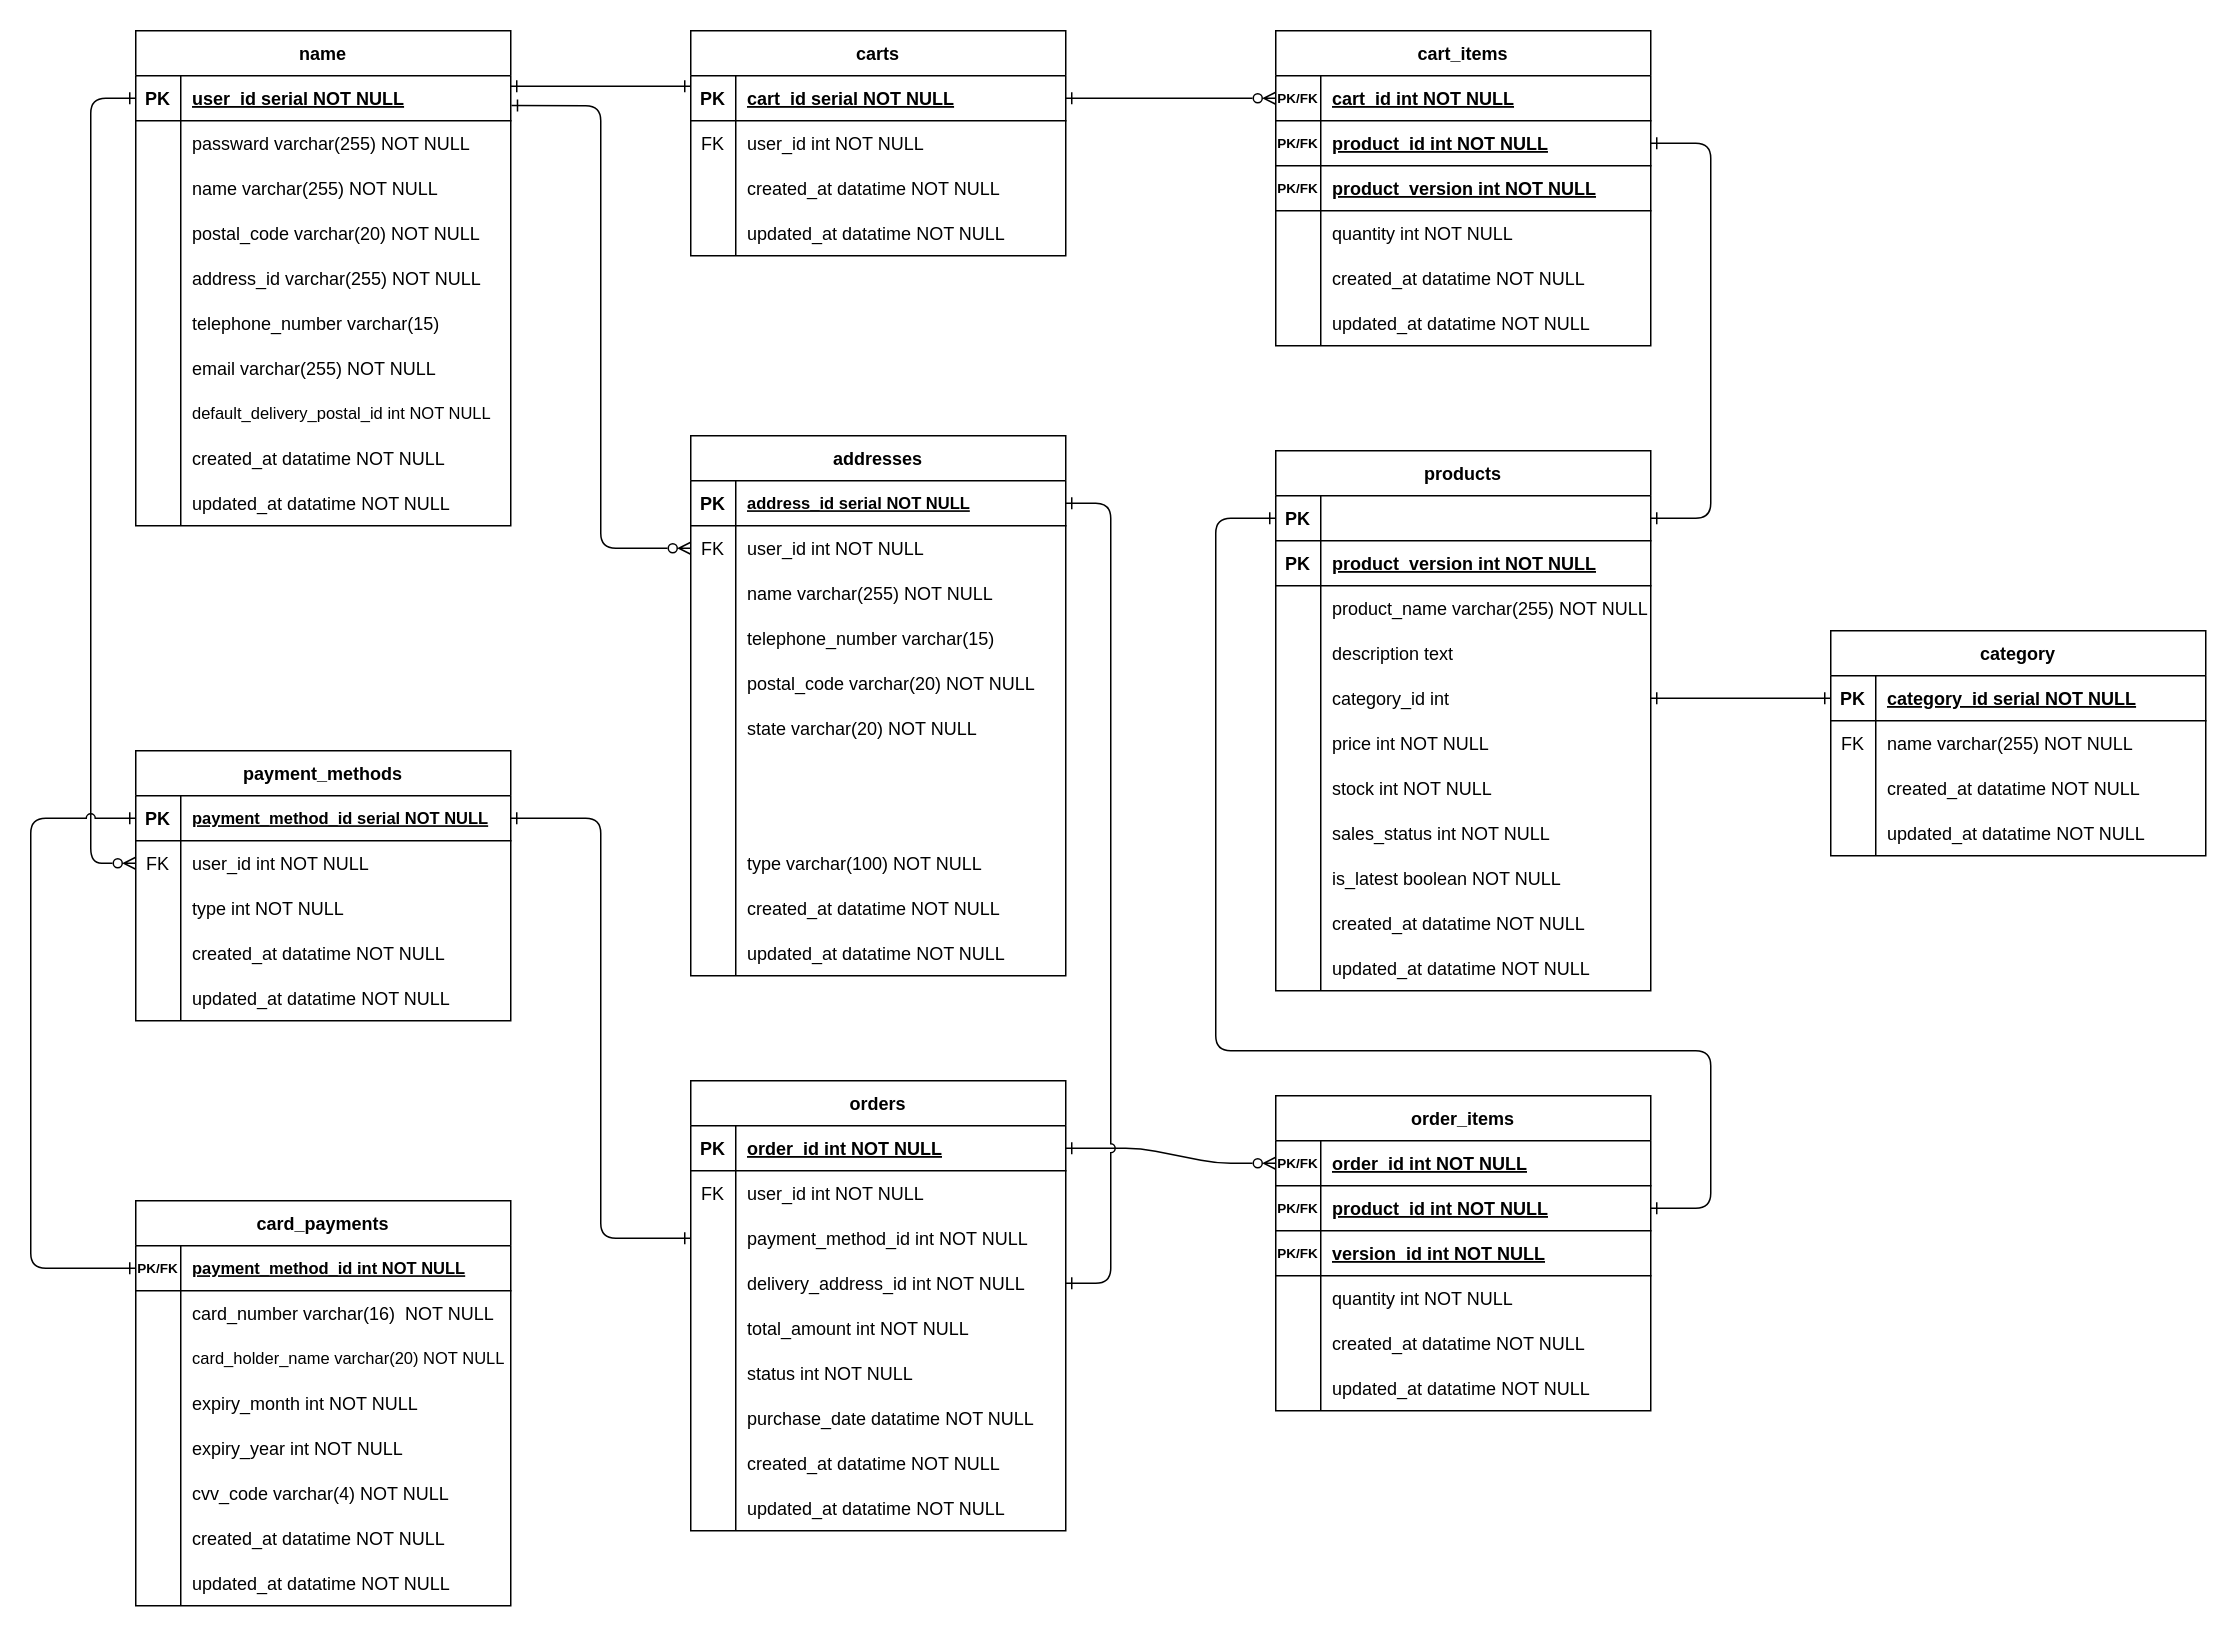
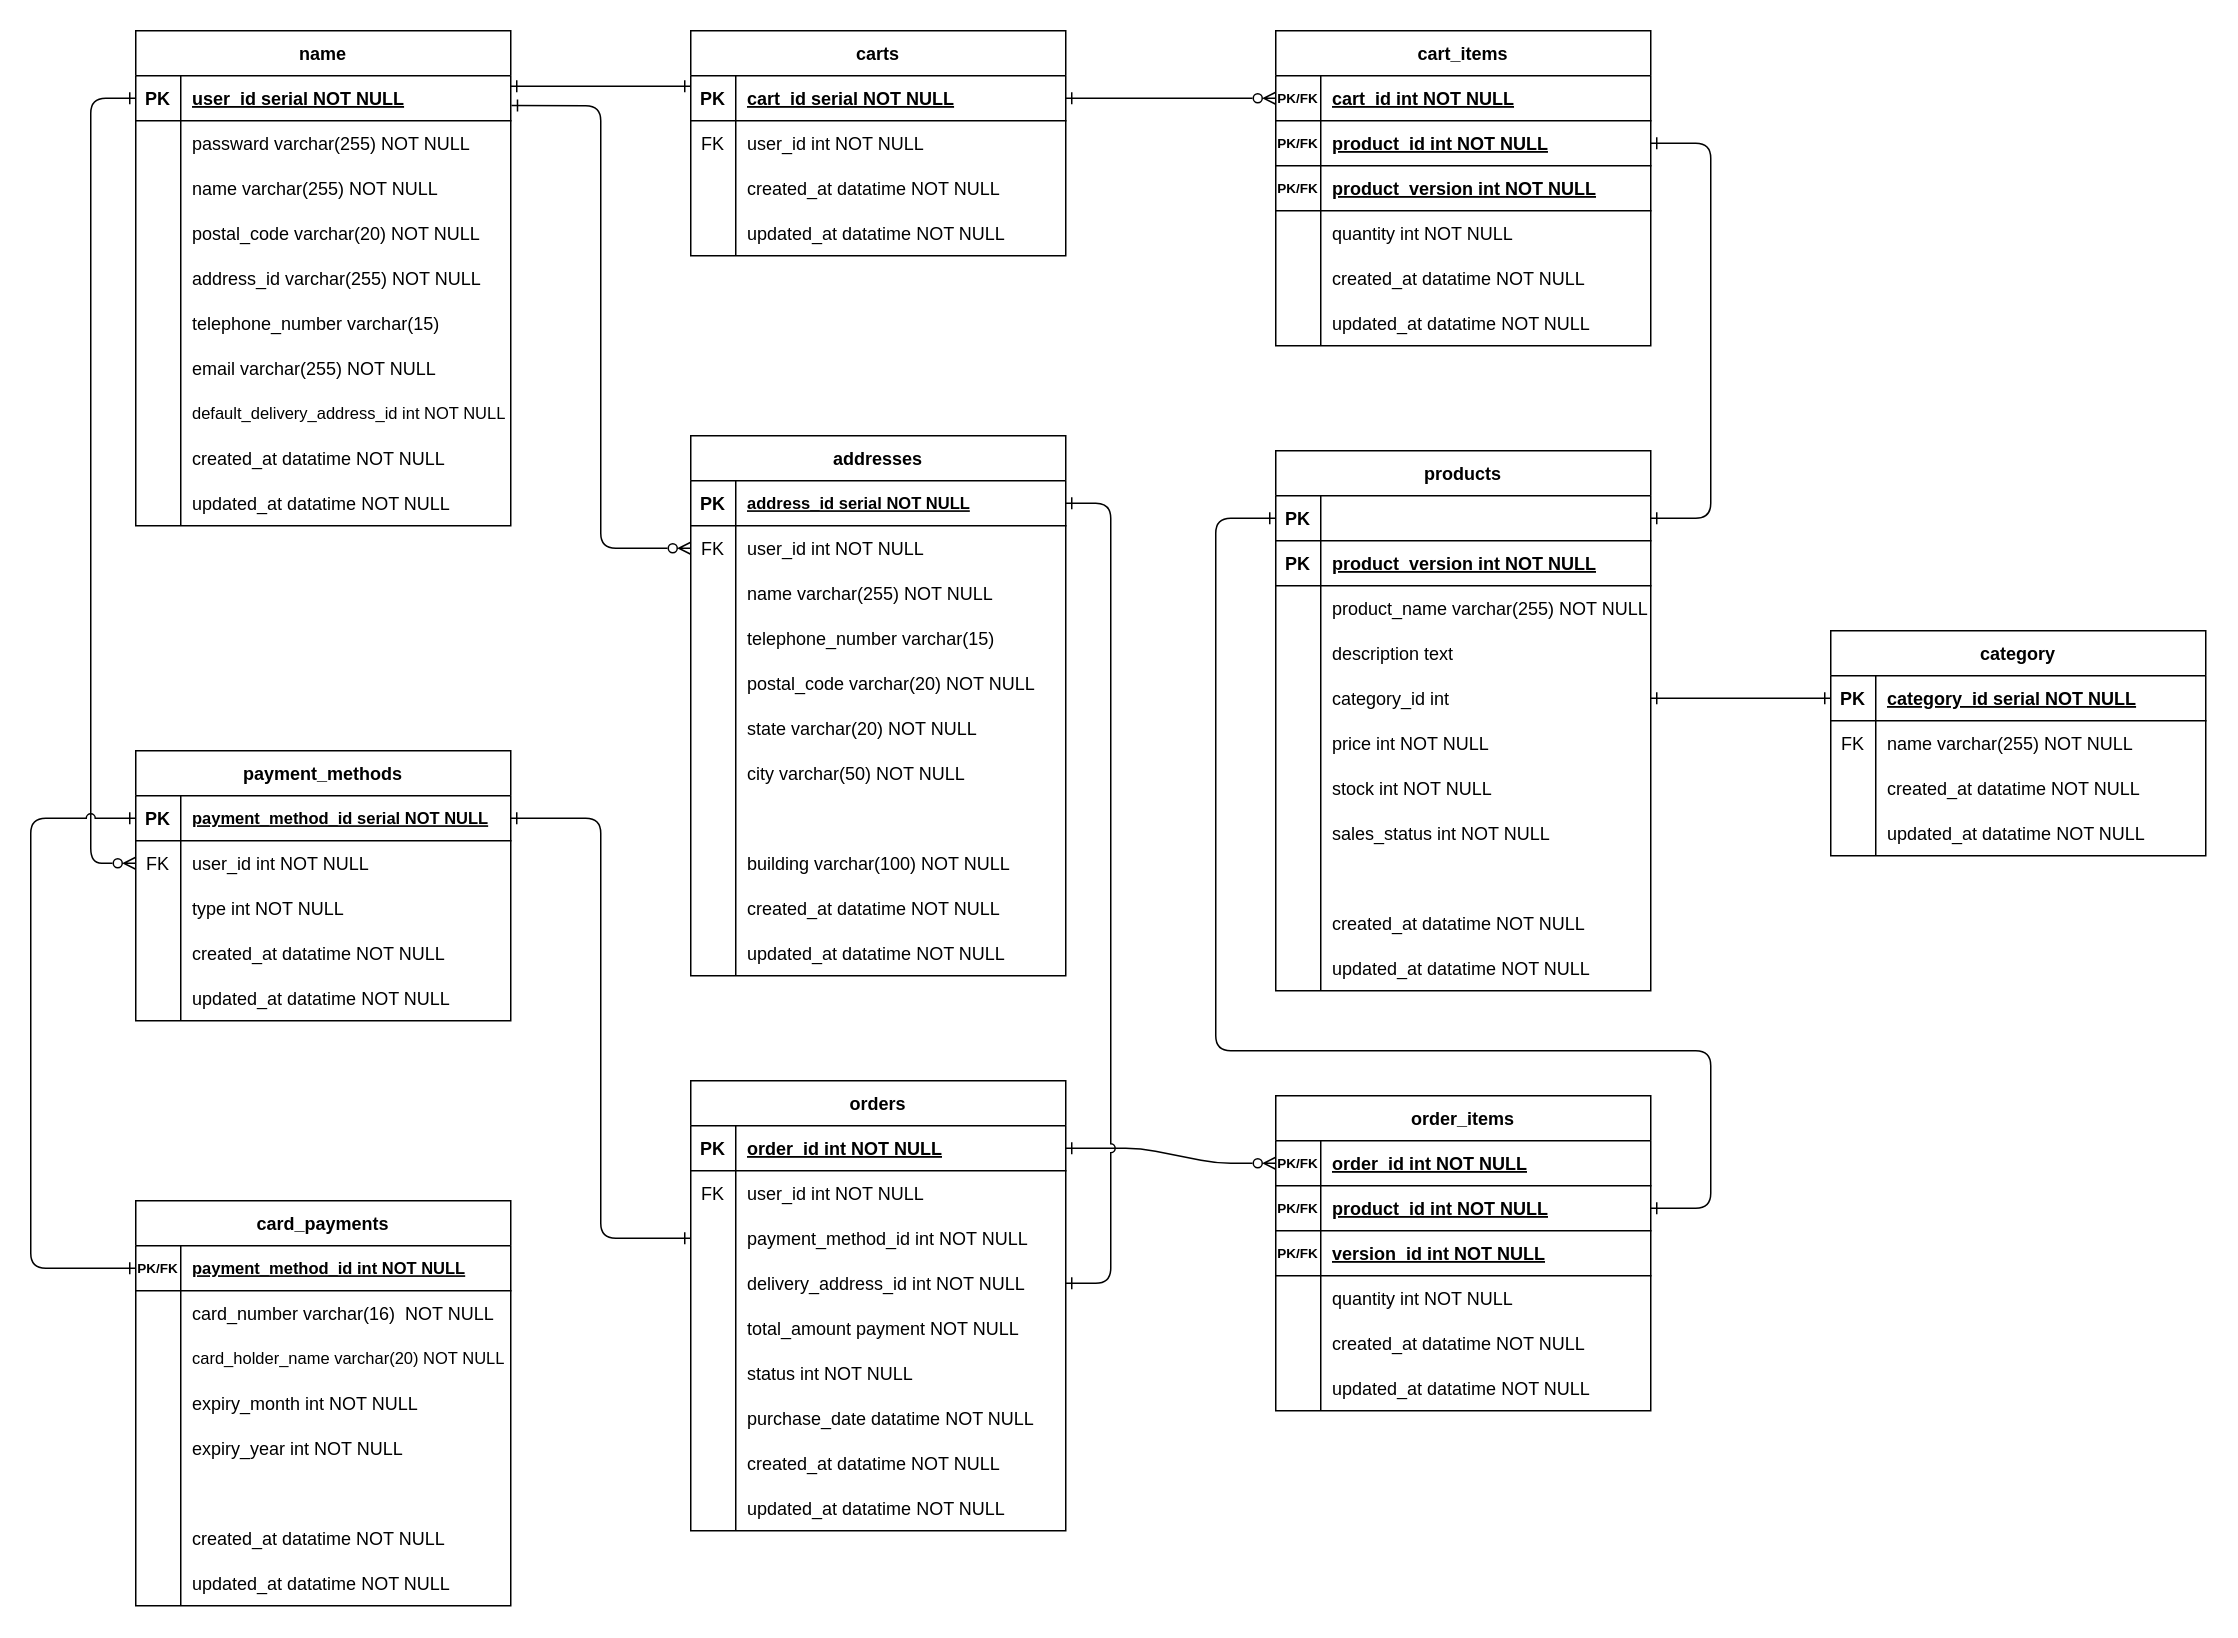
(353, 414) -> (360, 414)
none -> (901, 773)
(873, 864) -> (887, 864)
(1486, 878) -> none
(861, 1329) -> (884, 1329)
(346, 1493) -> none
